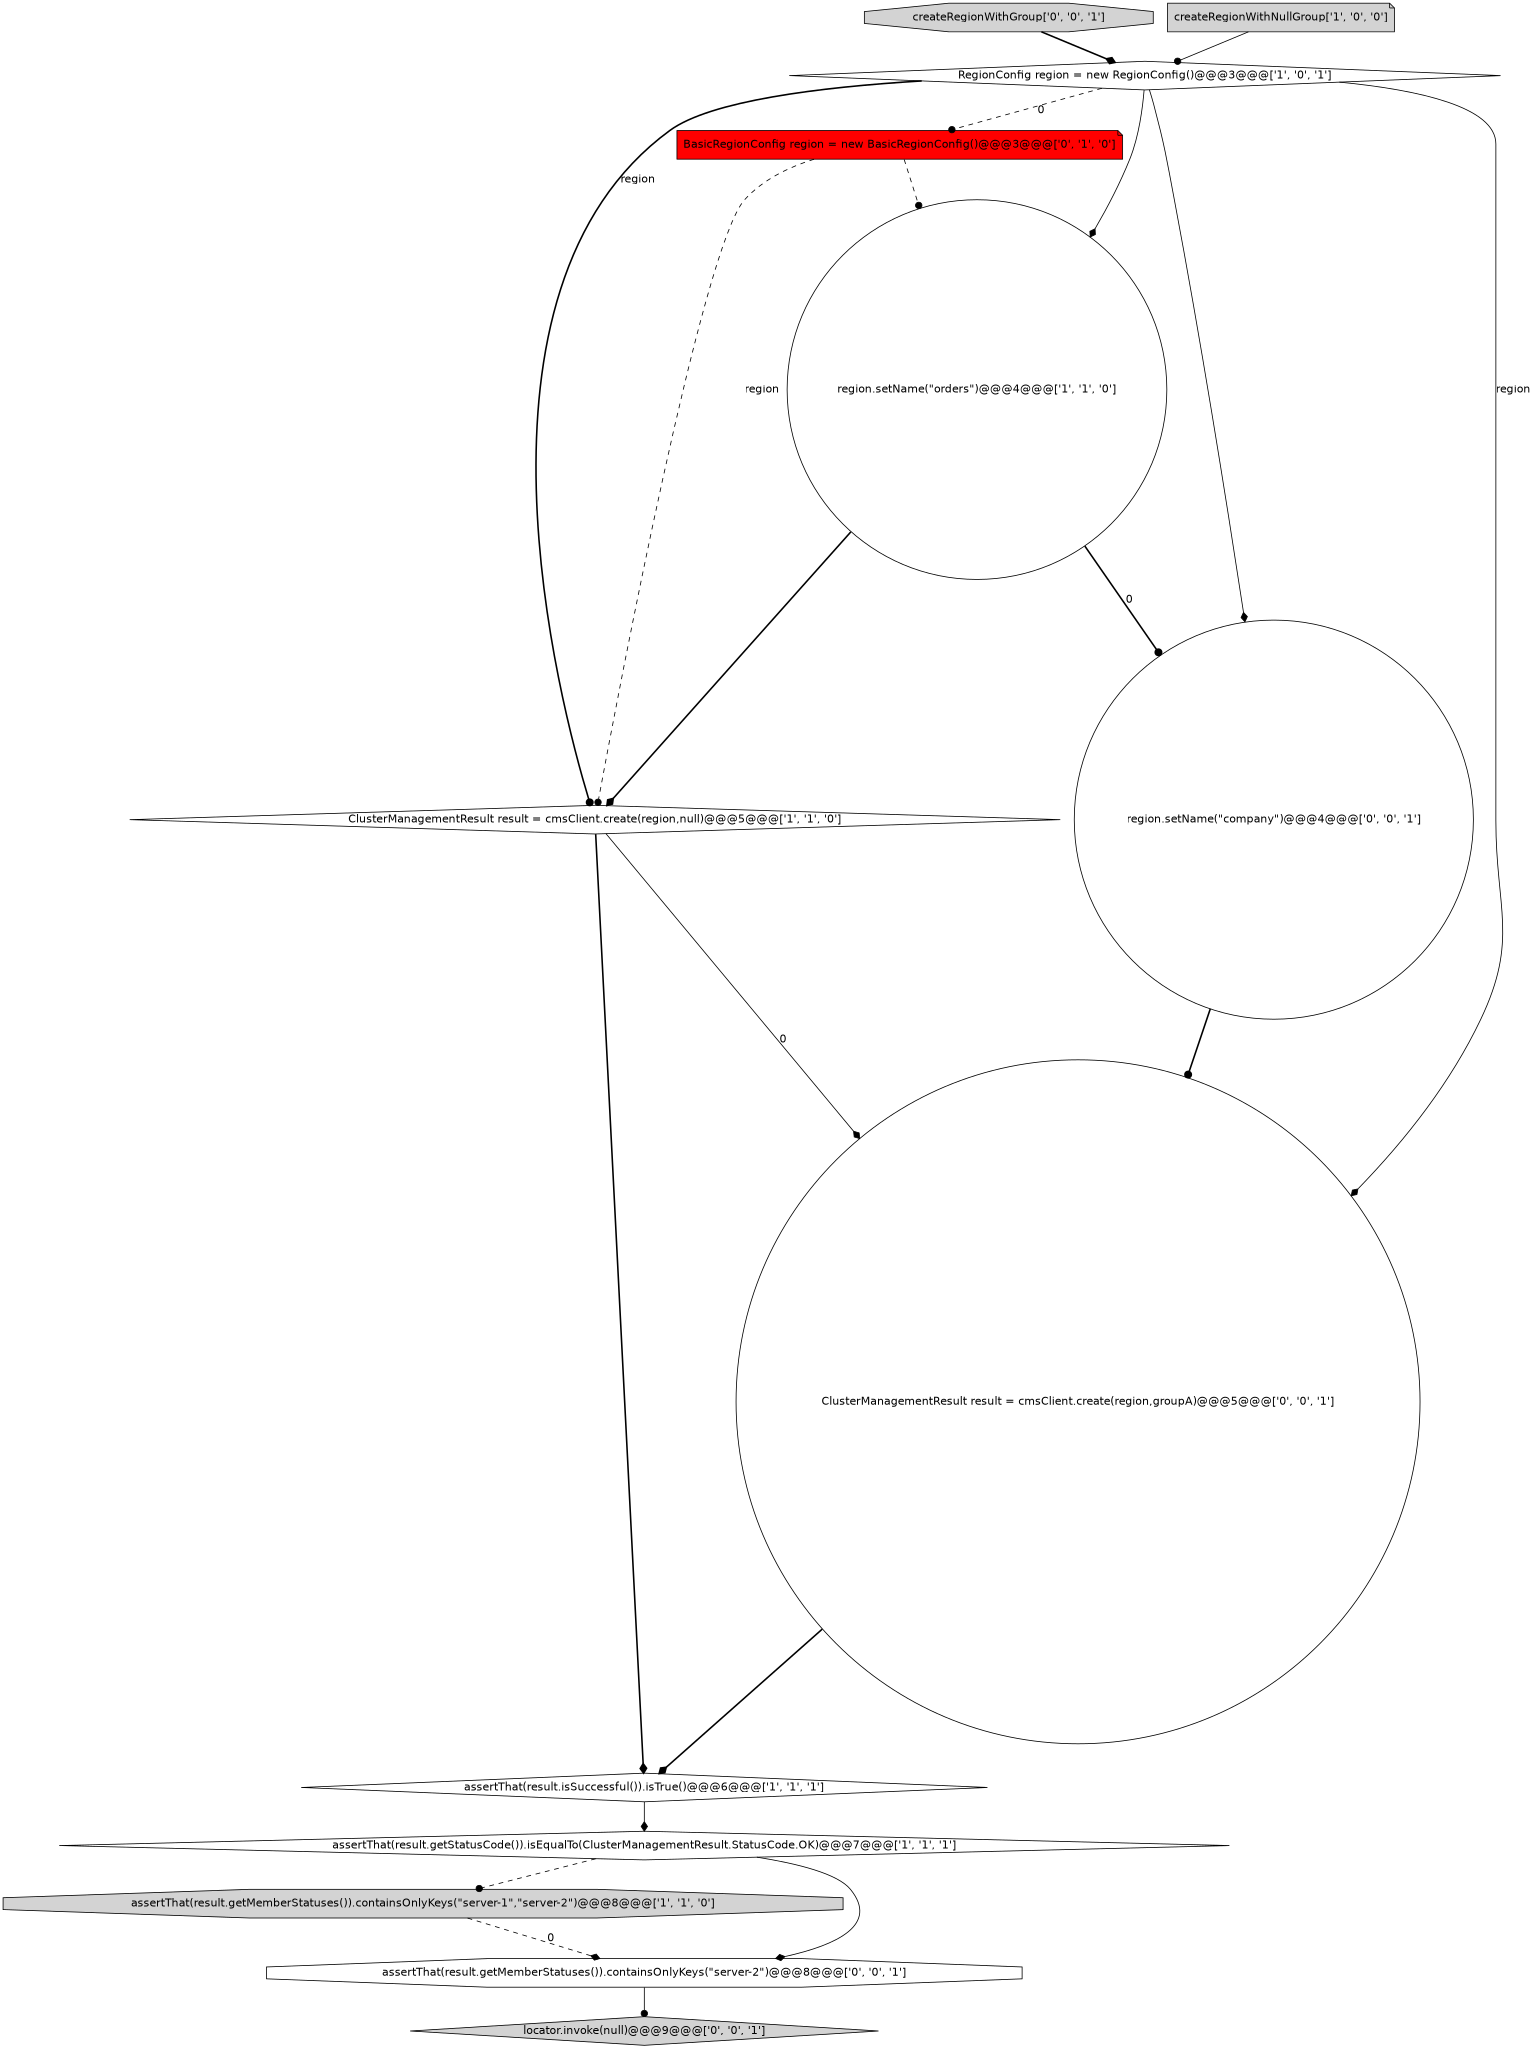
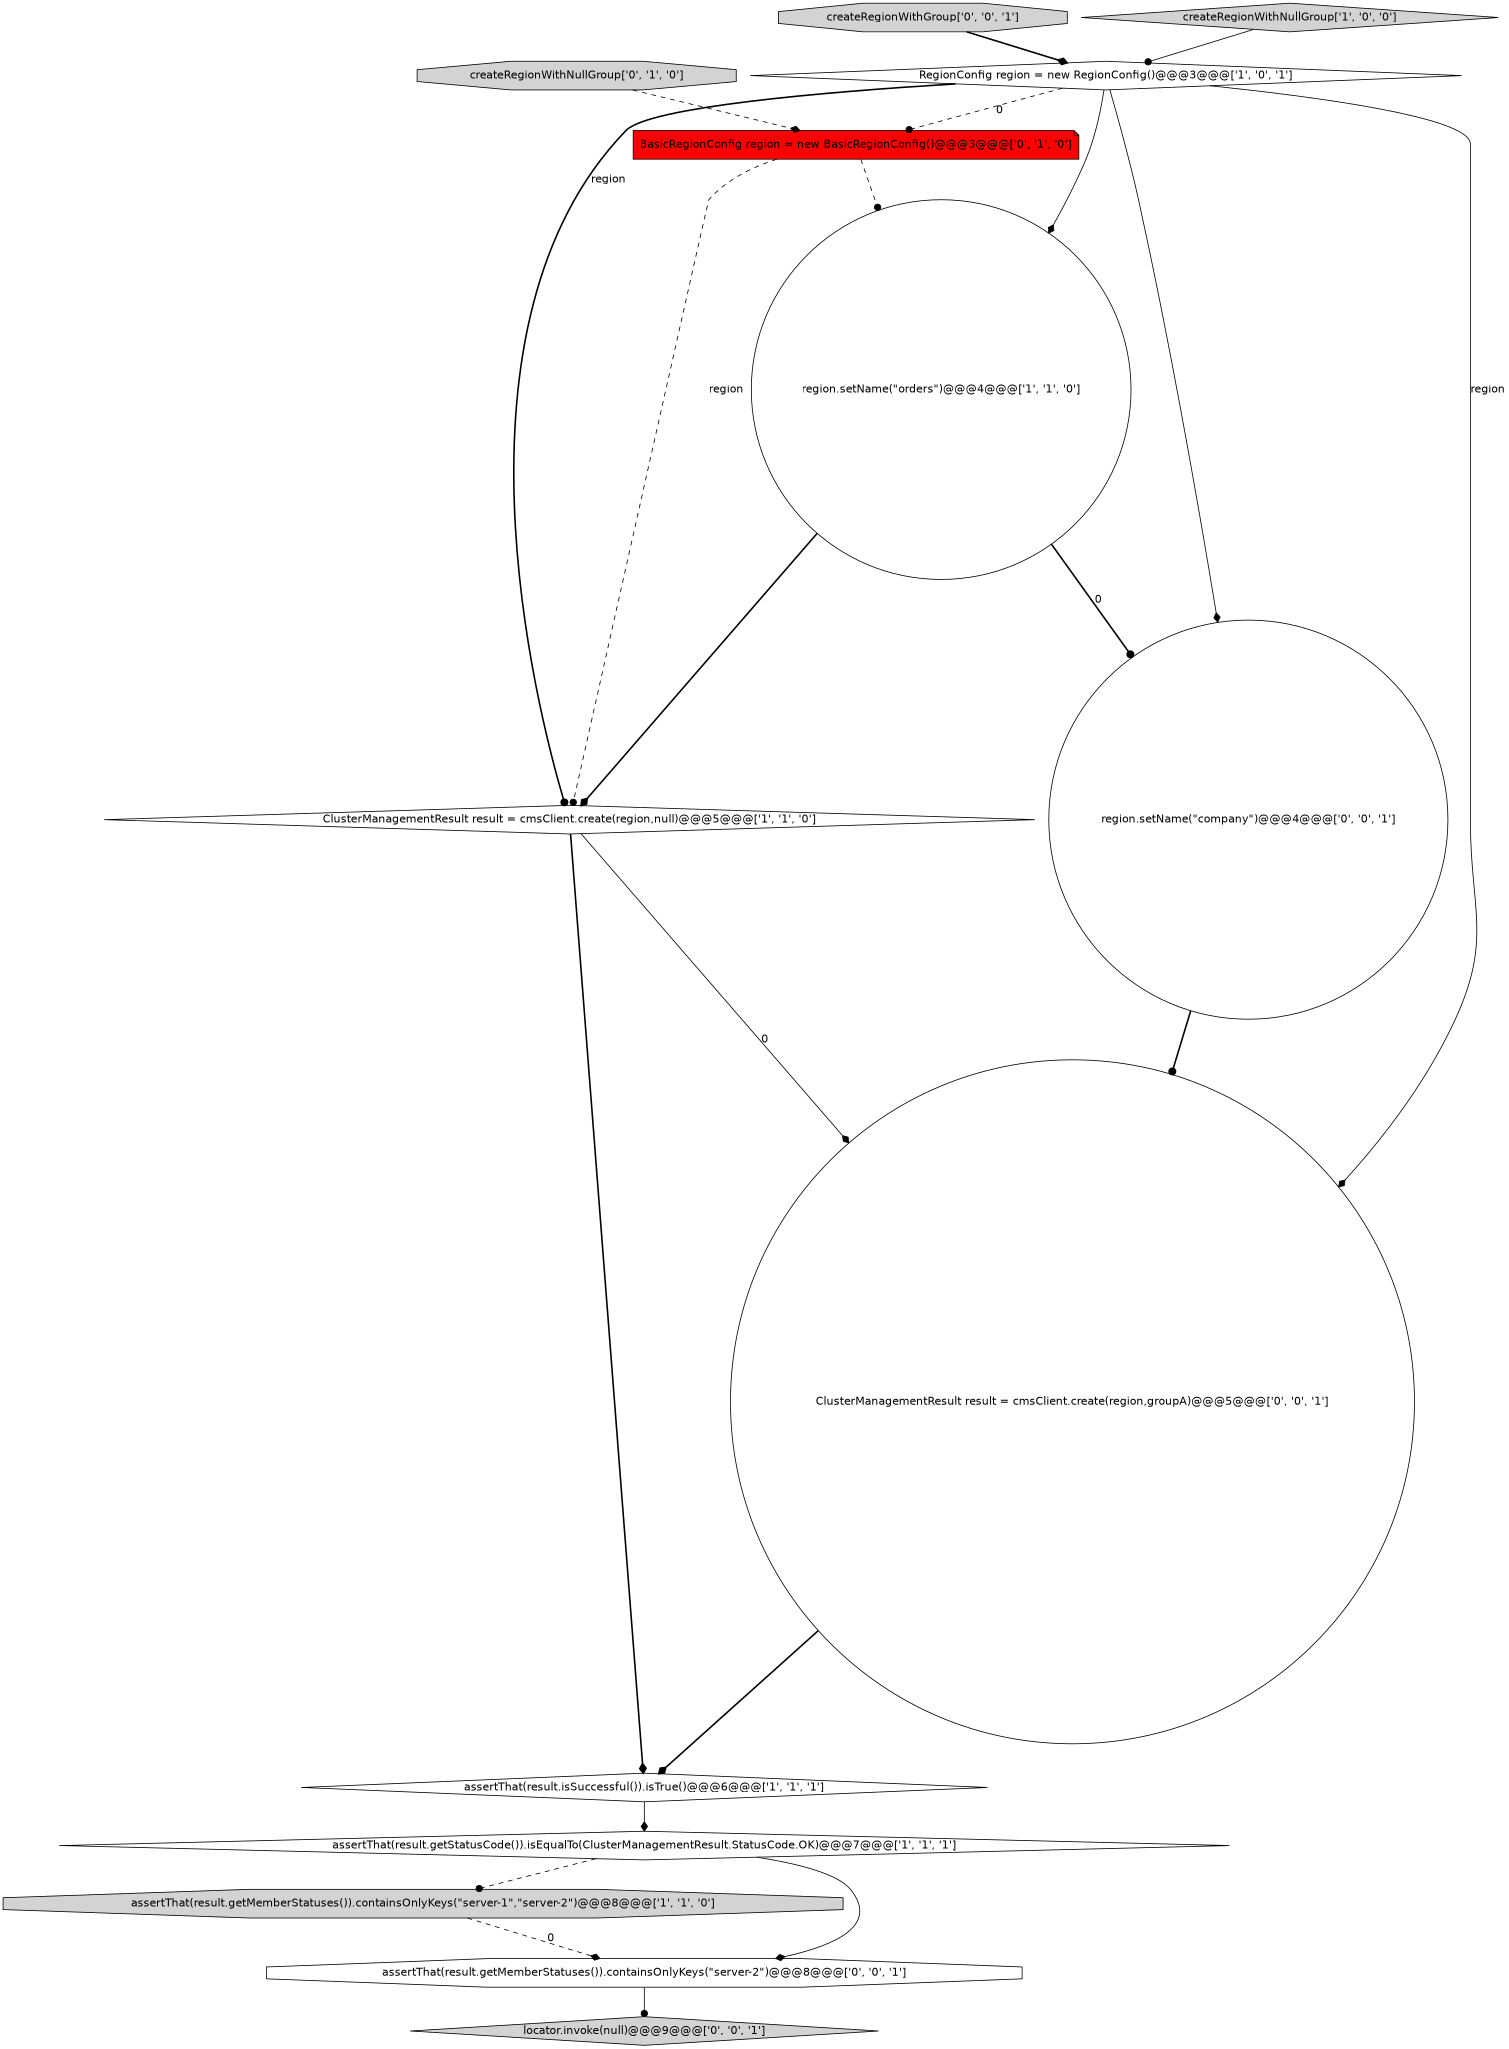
(1281, 18) -> (1290, 18)
none -> (577, 76)
